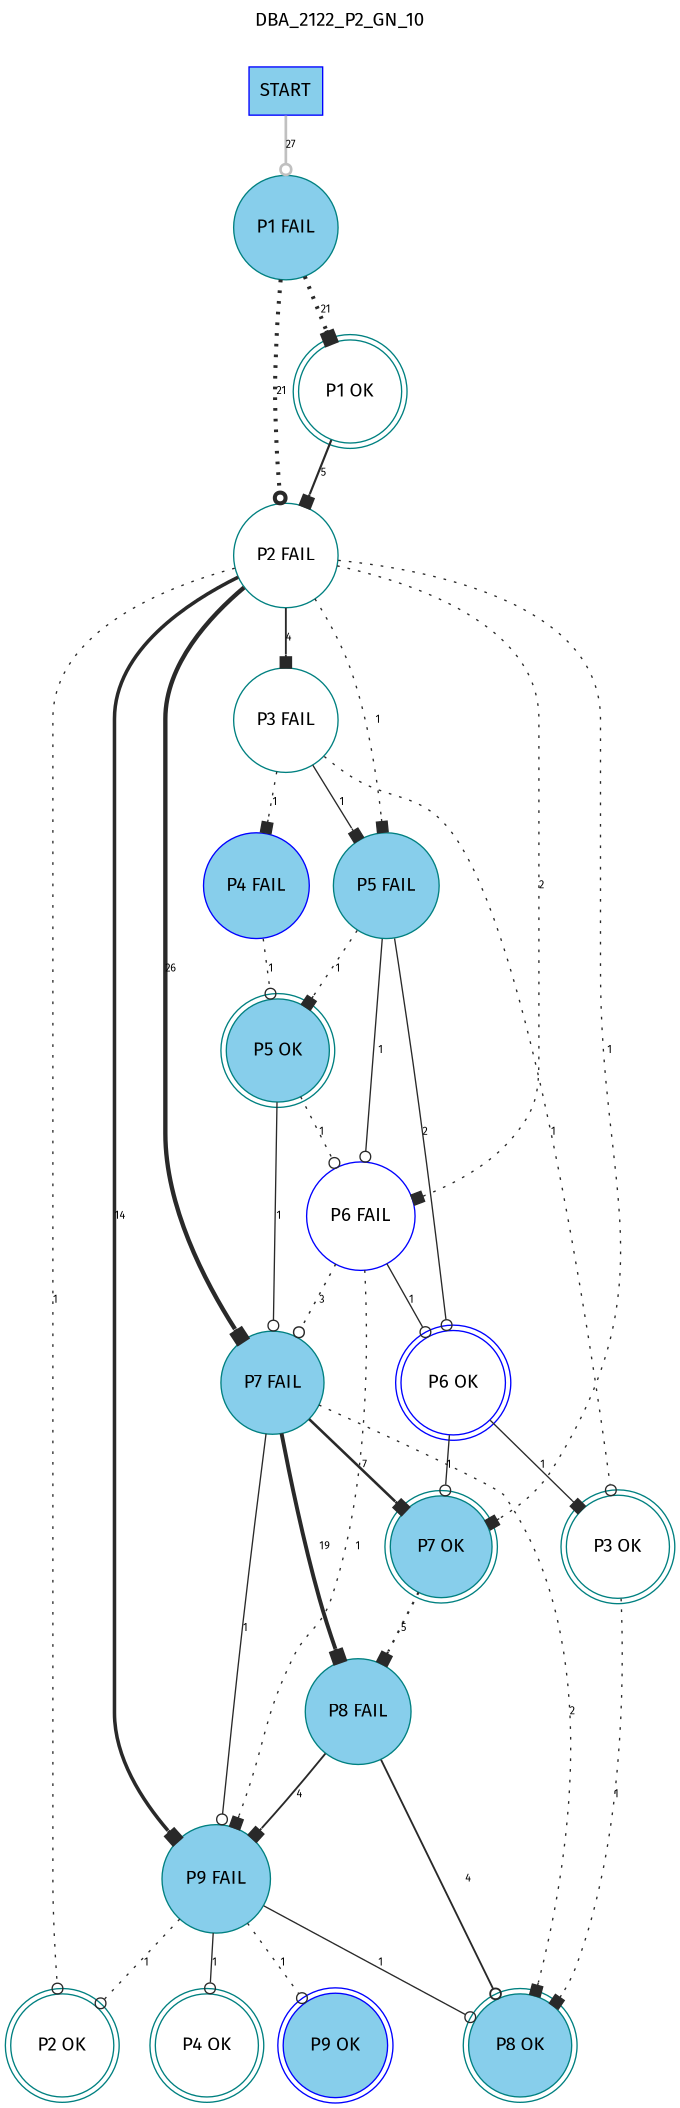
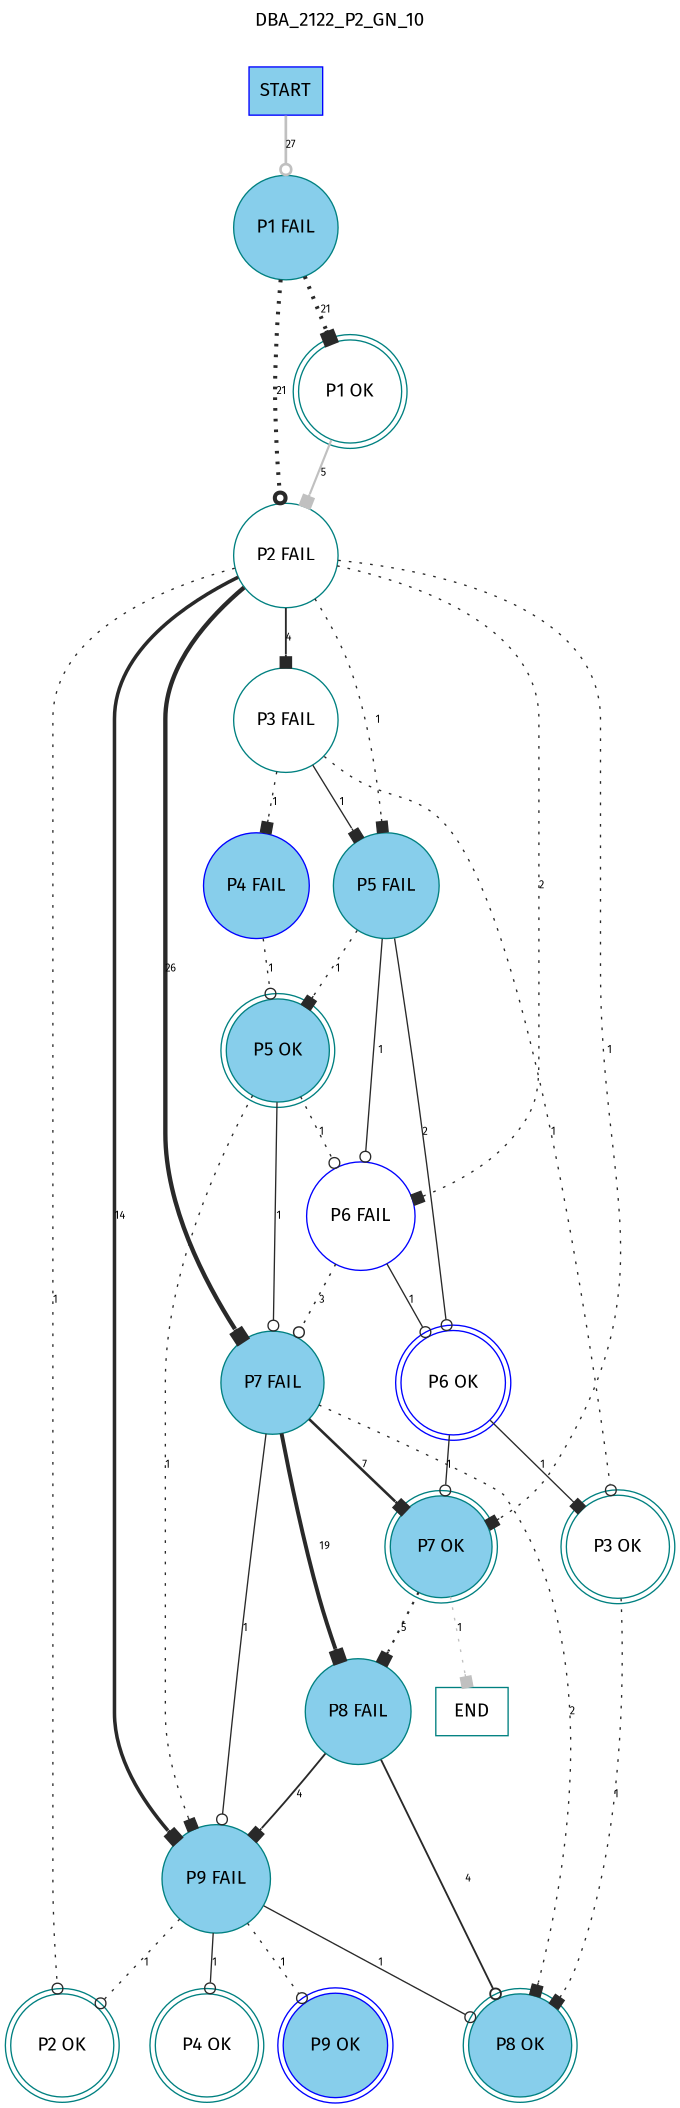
(321, 467) -> (321, 467)
(344, 1553) -> (165, 1450)
none -> (472, 1712)
